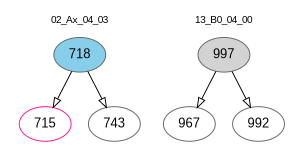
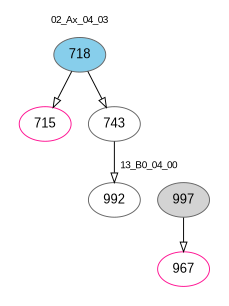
(239, 85) -> (114, 163)
(189, 124) -> (184, 269)
